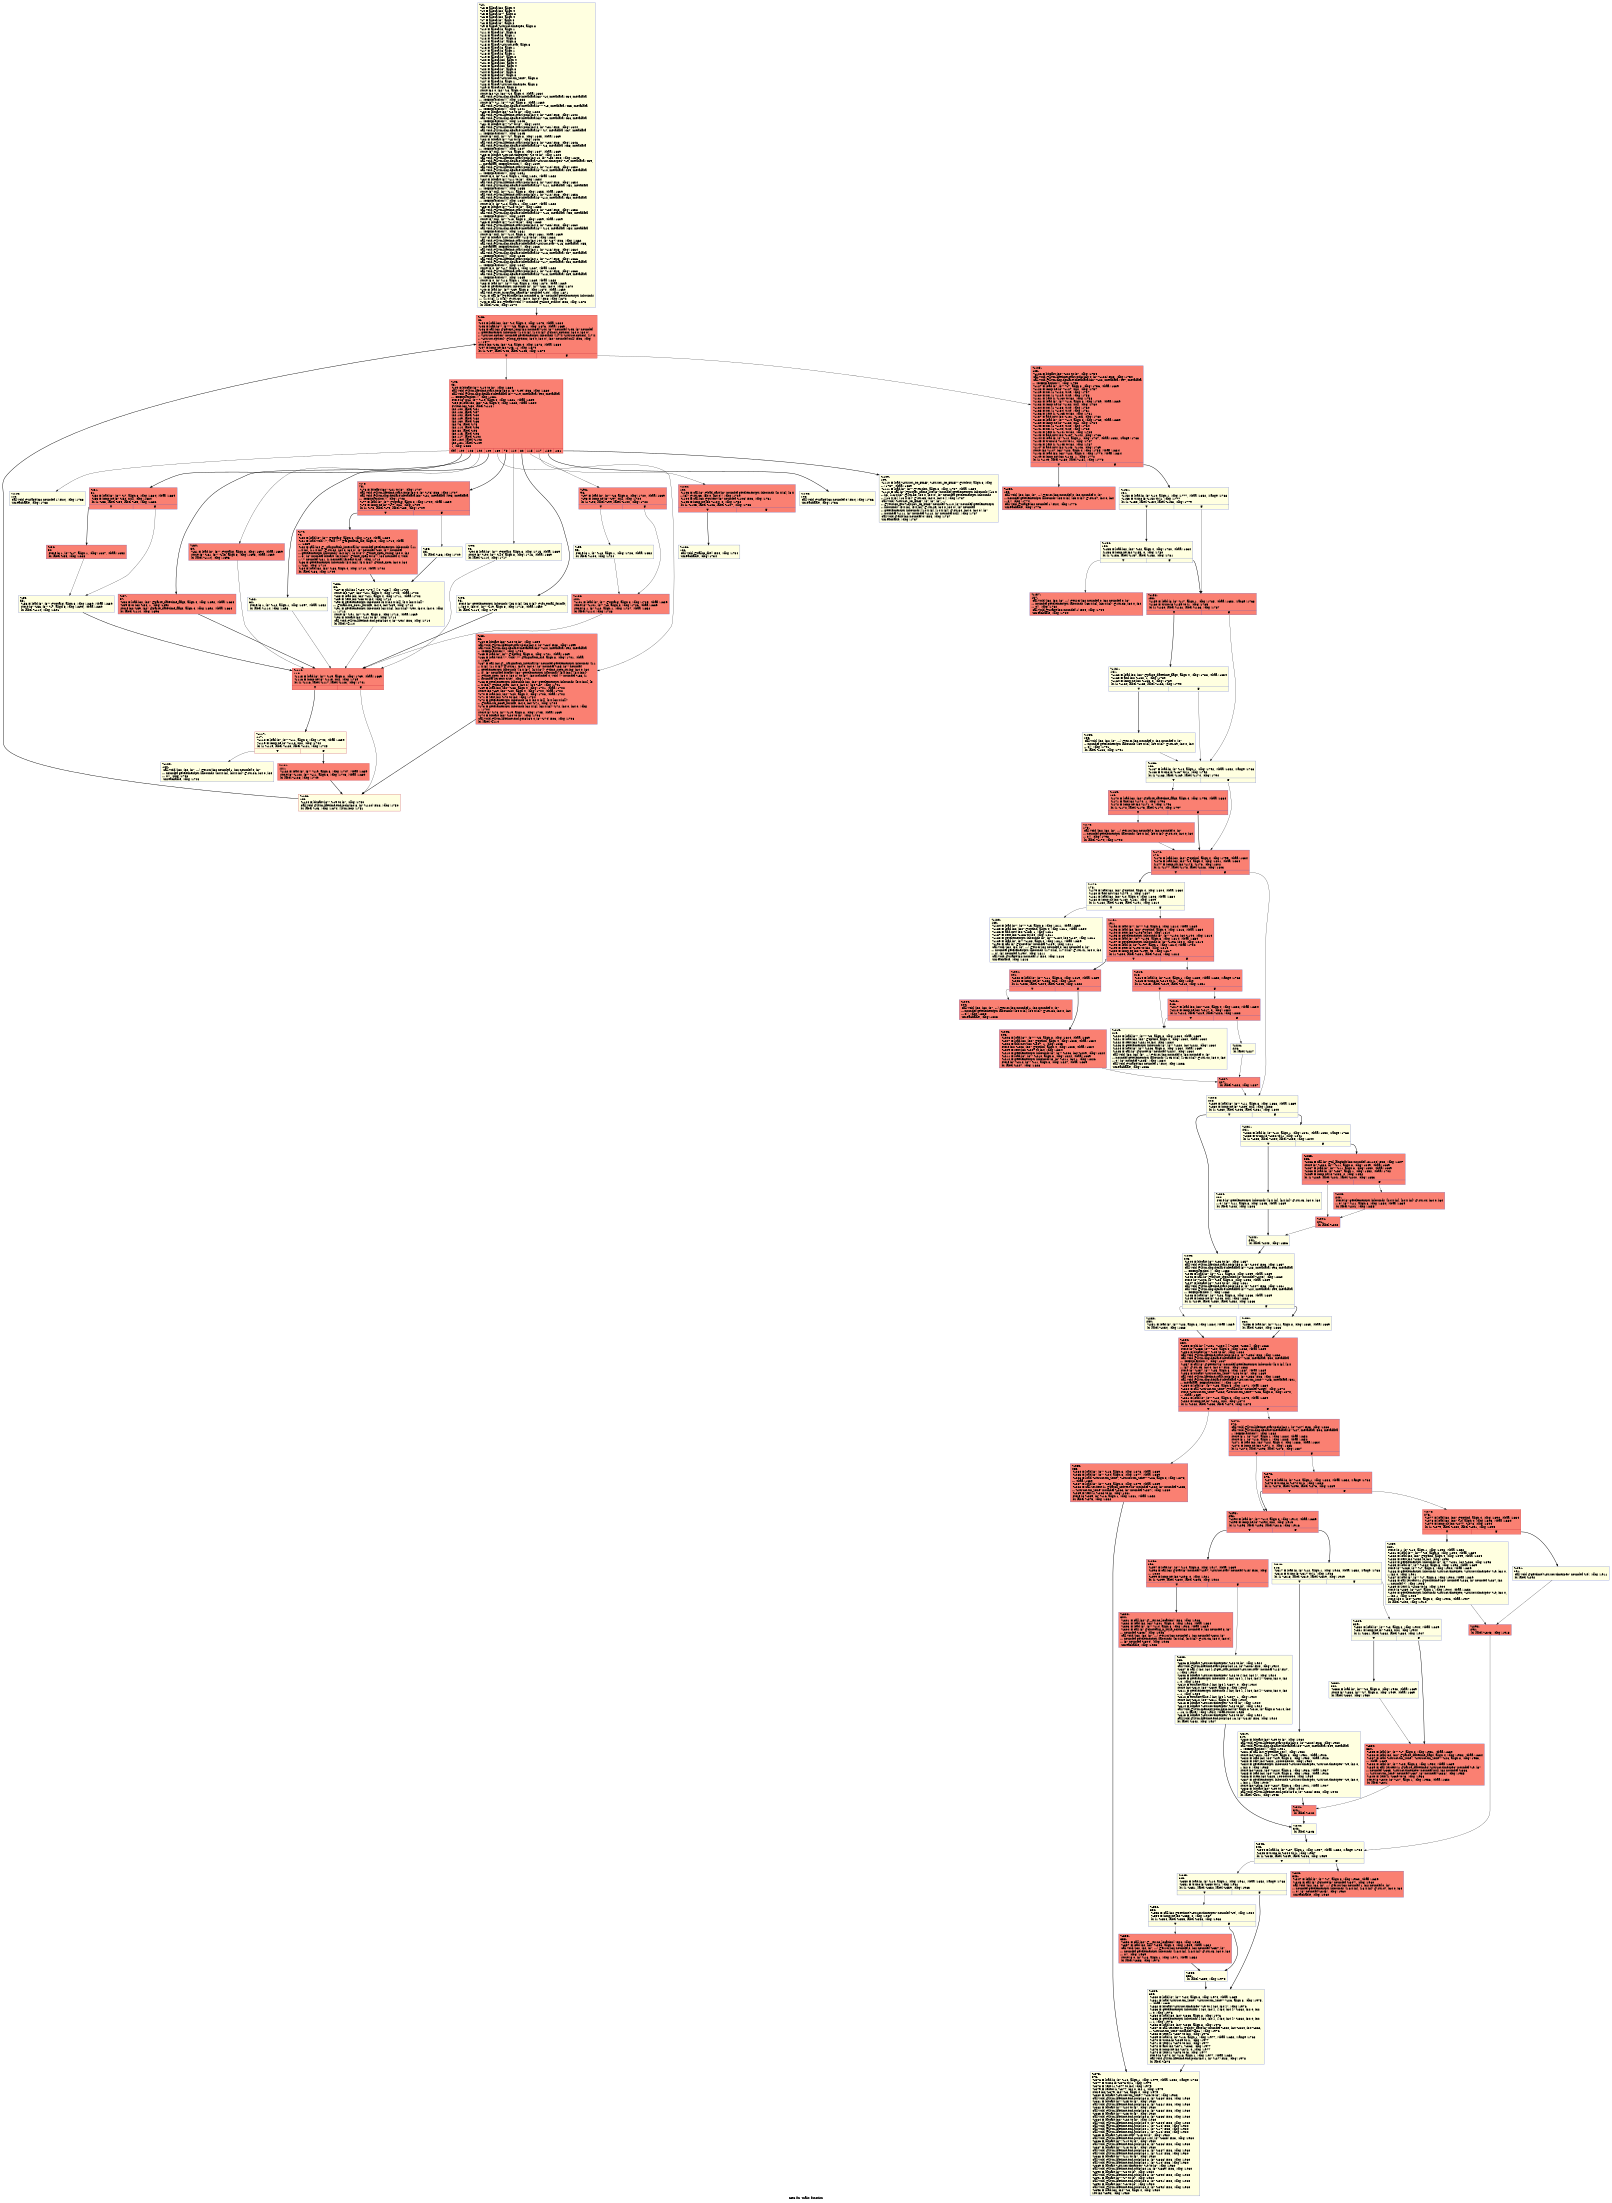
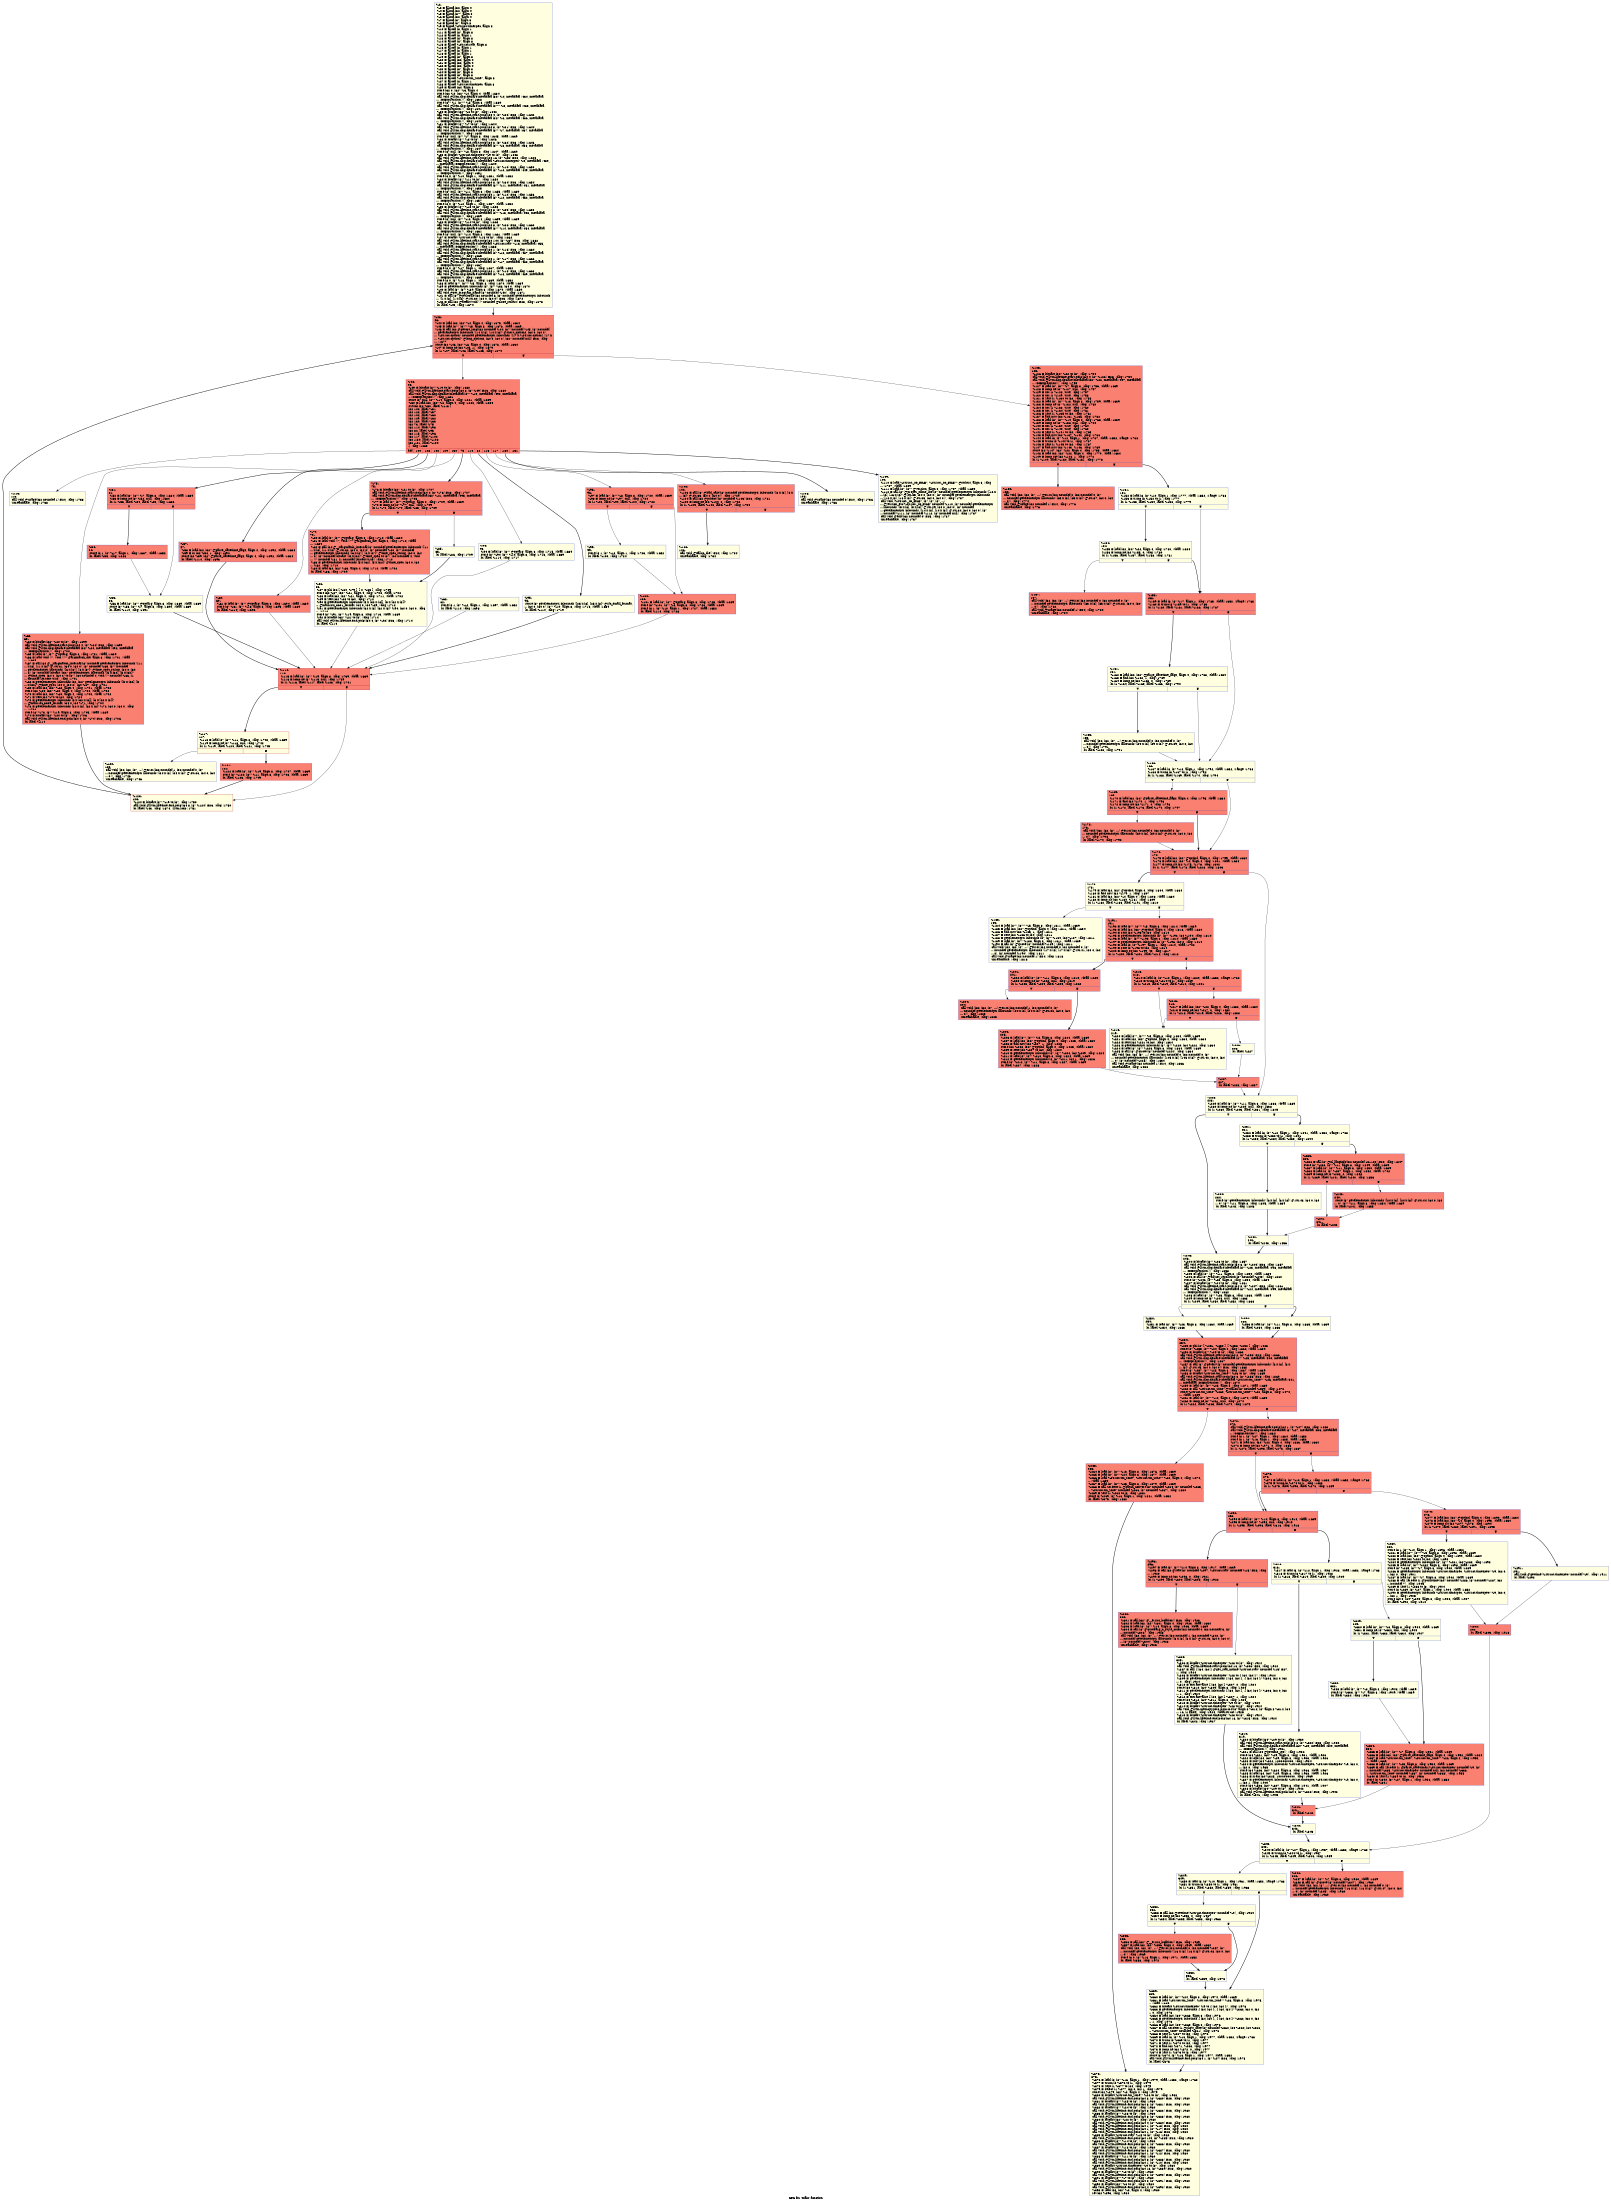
(351, 477) -> none
(1472, 1522) -> (1471, 1522)
